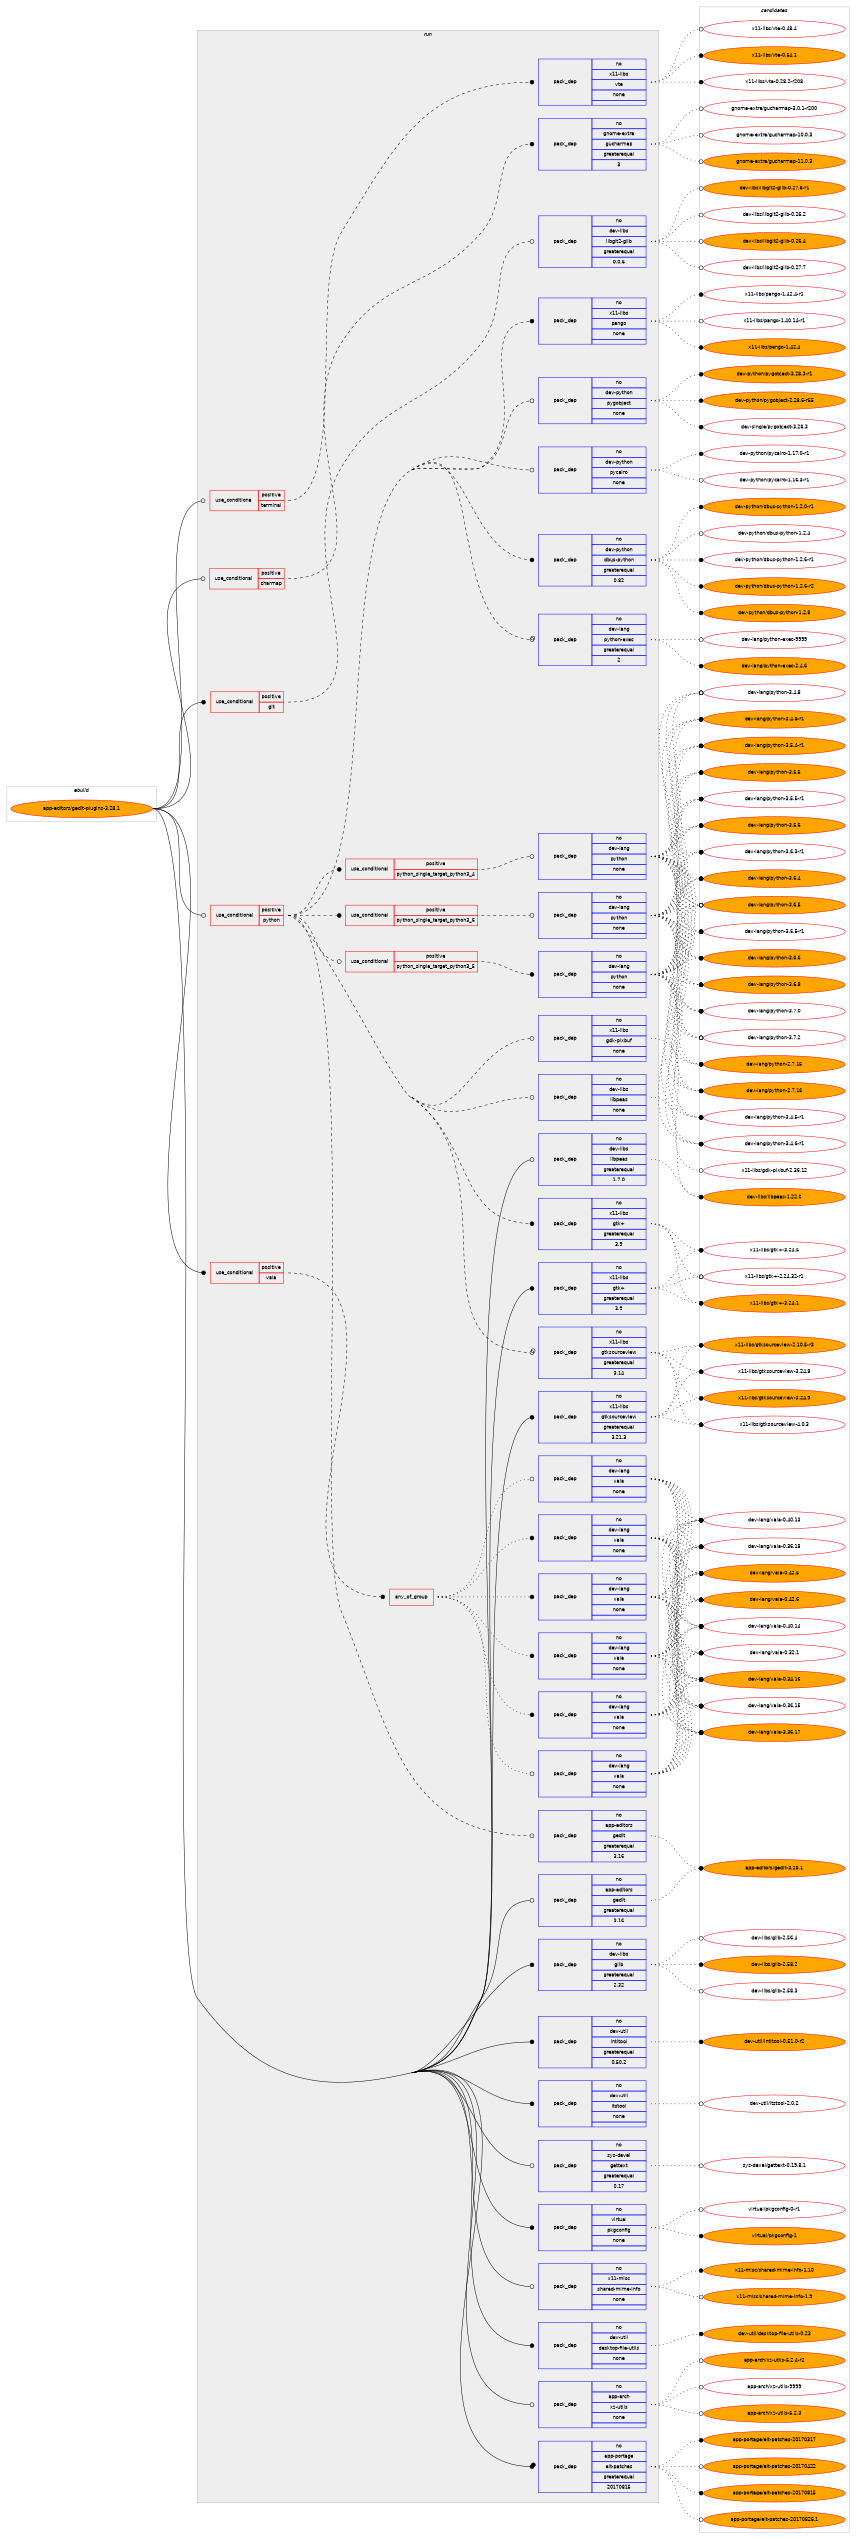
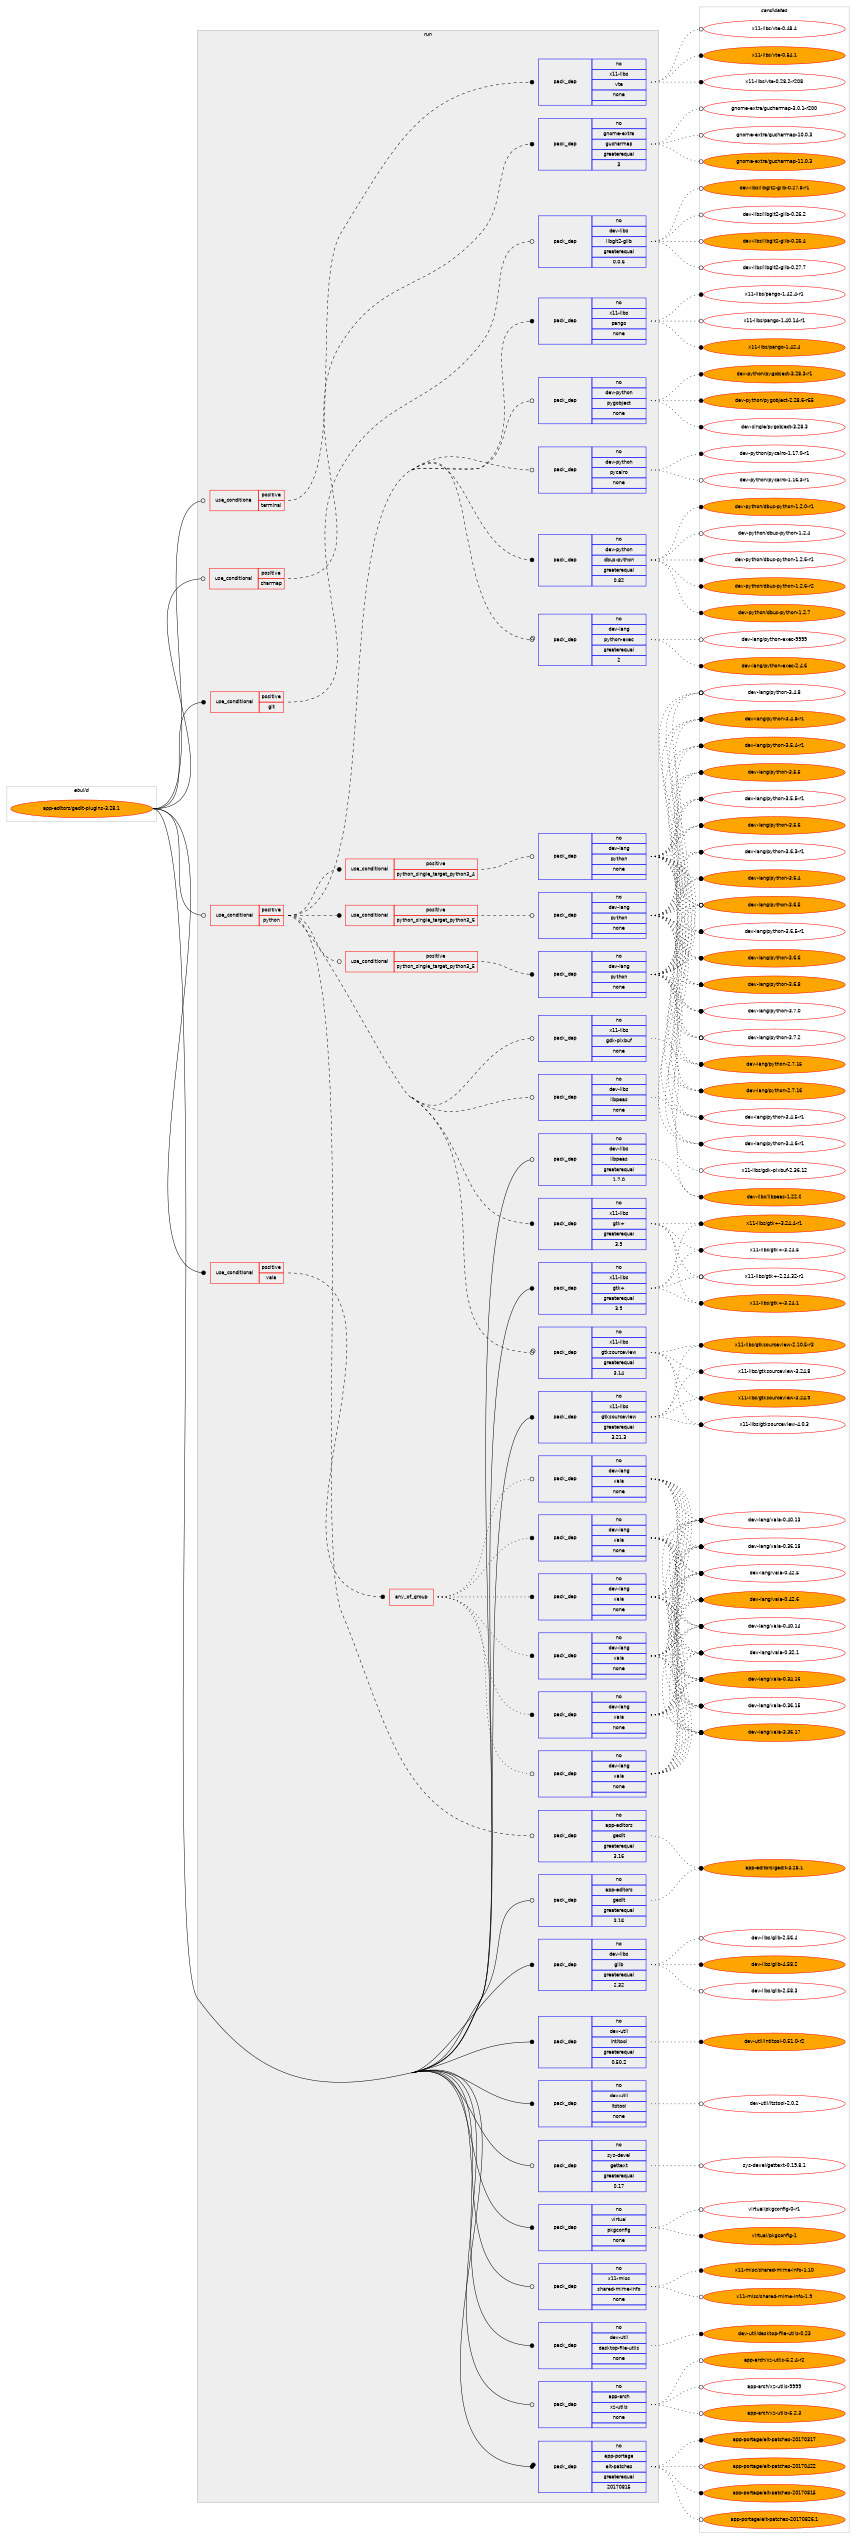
(774, 613) -> (774, 613)
none -> (774, 1224)
(774, 1573) -> (774, 1573)
(774, 1965) -> (774, 1965)
